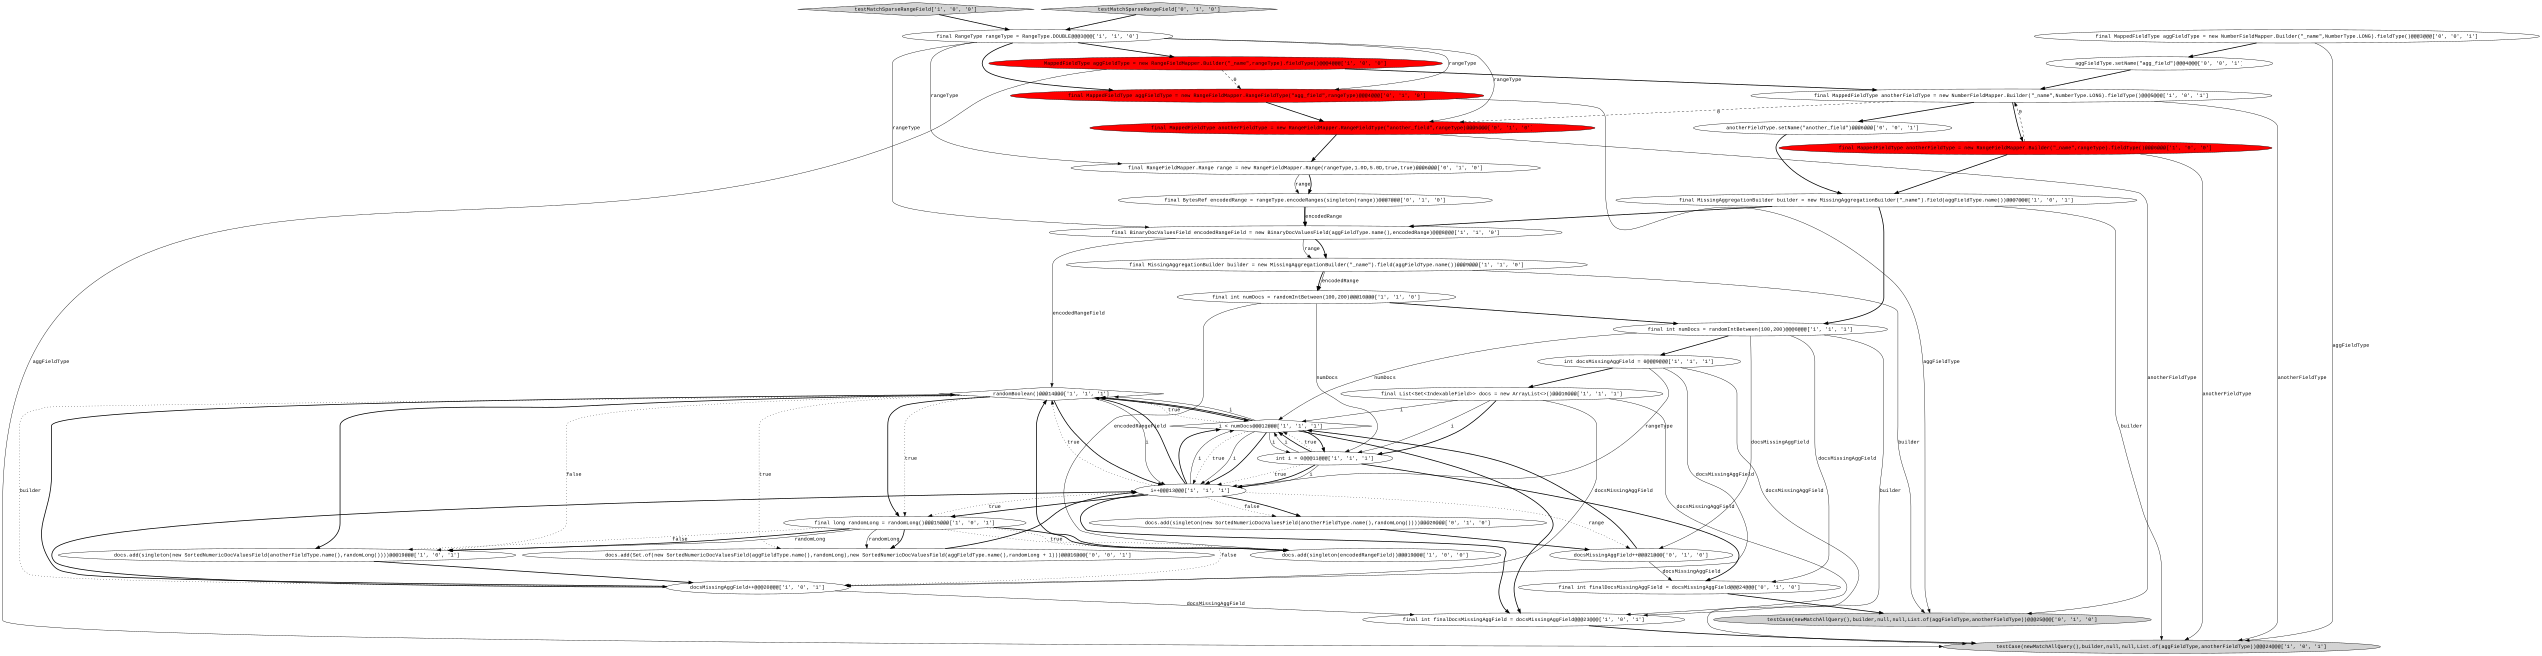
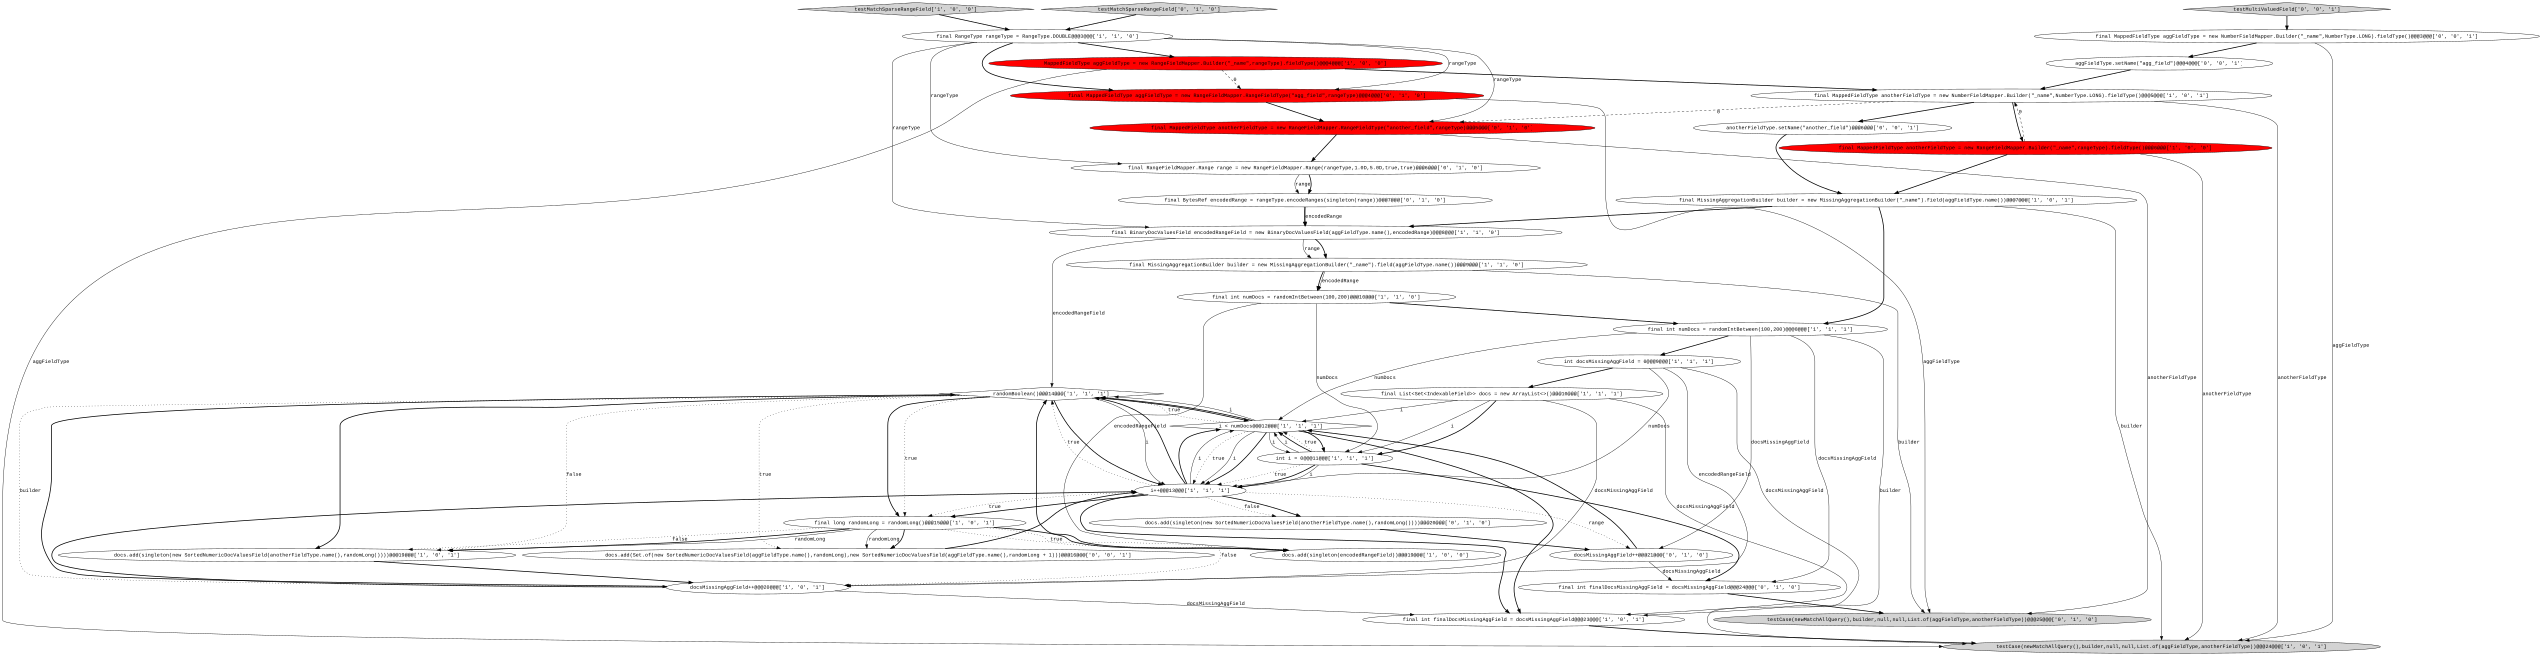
none -> (2287, 9)
(1659, 426) -> (1659, 426)
(1725, 474) -> (1725, 474)
